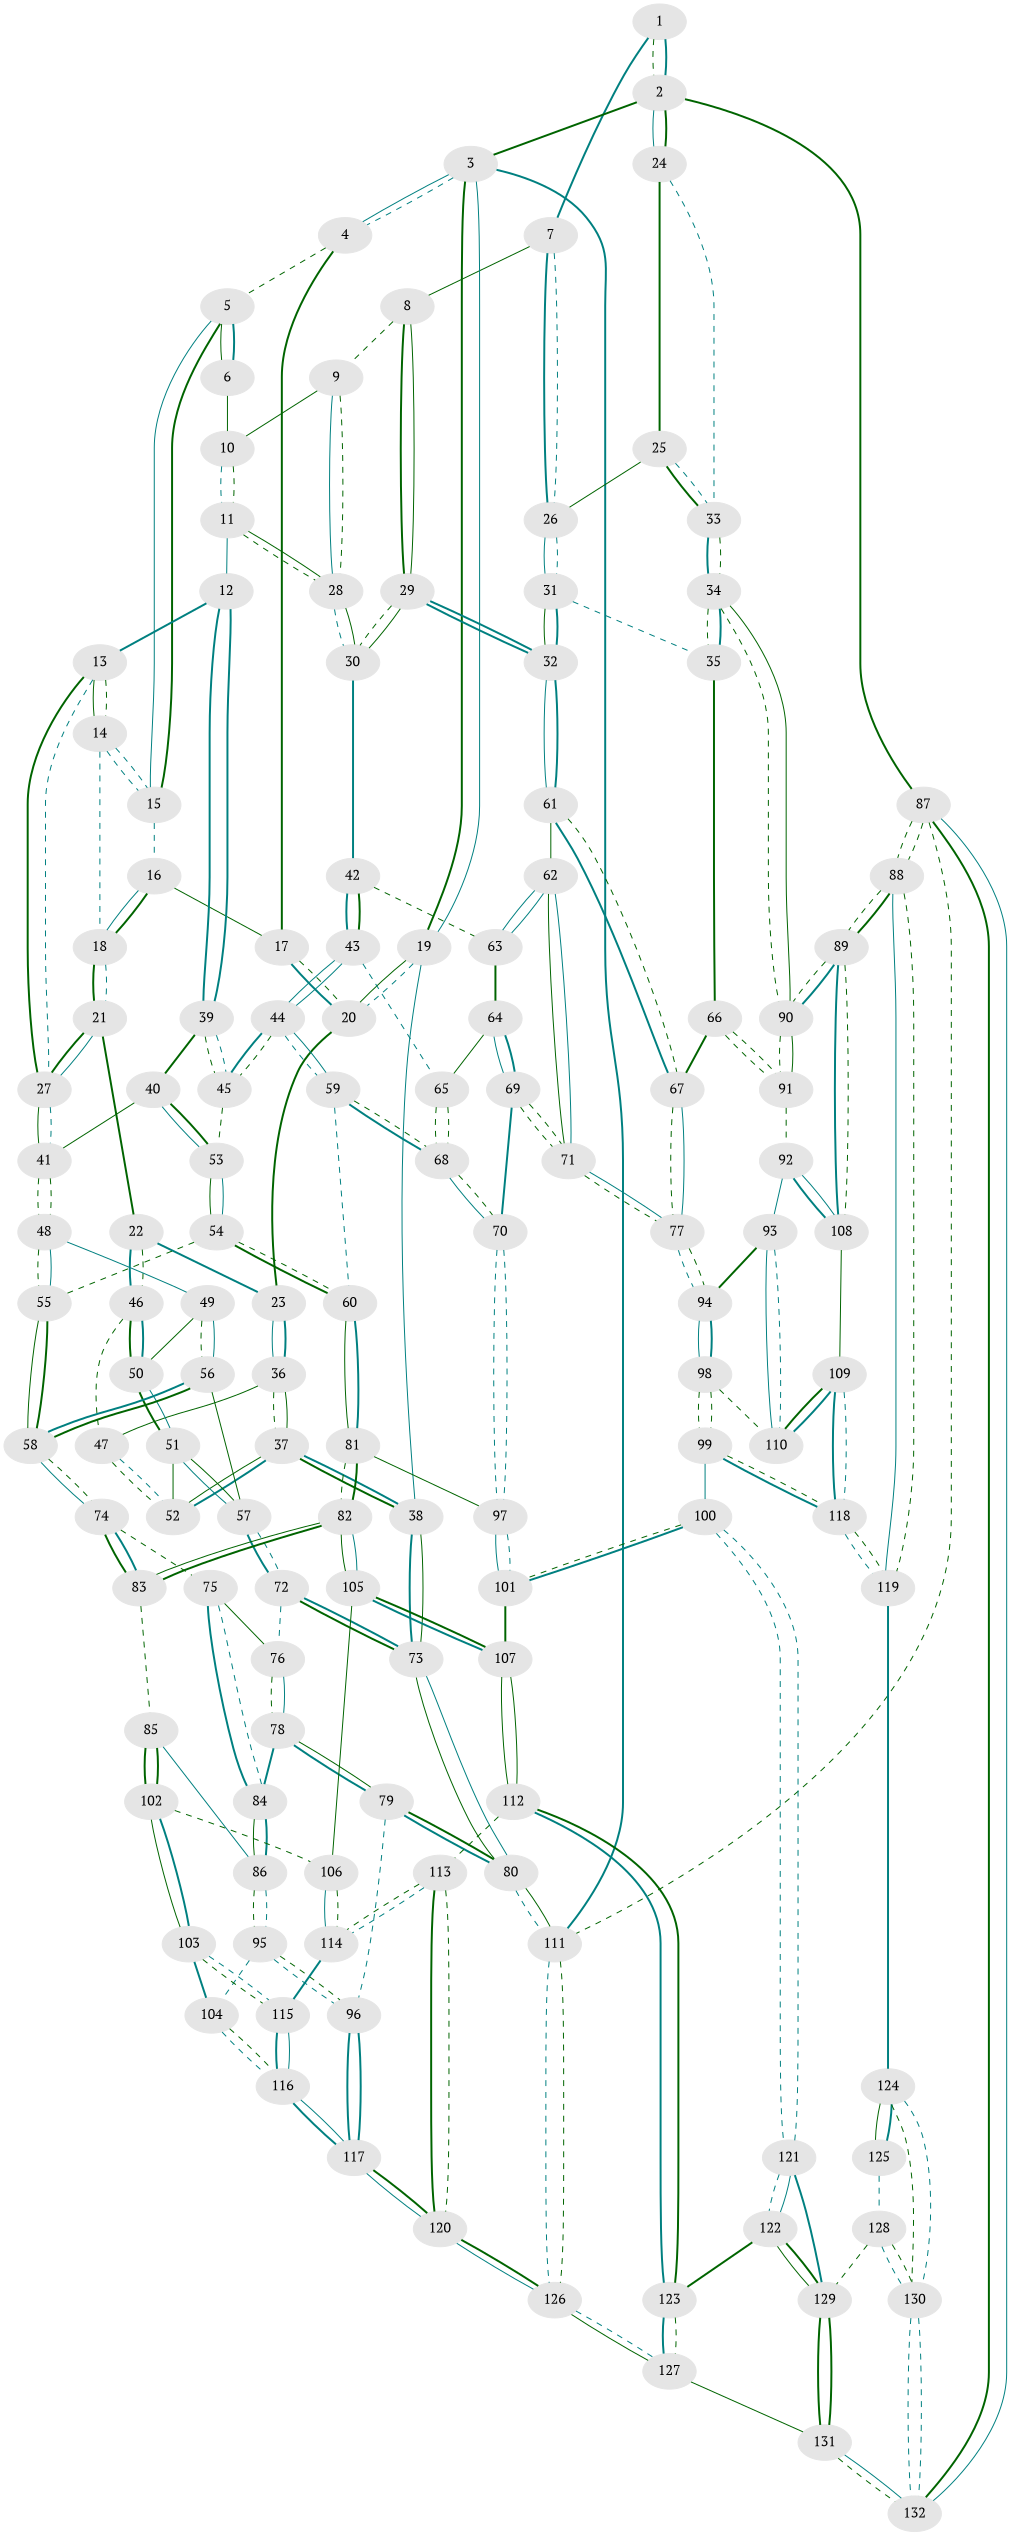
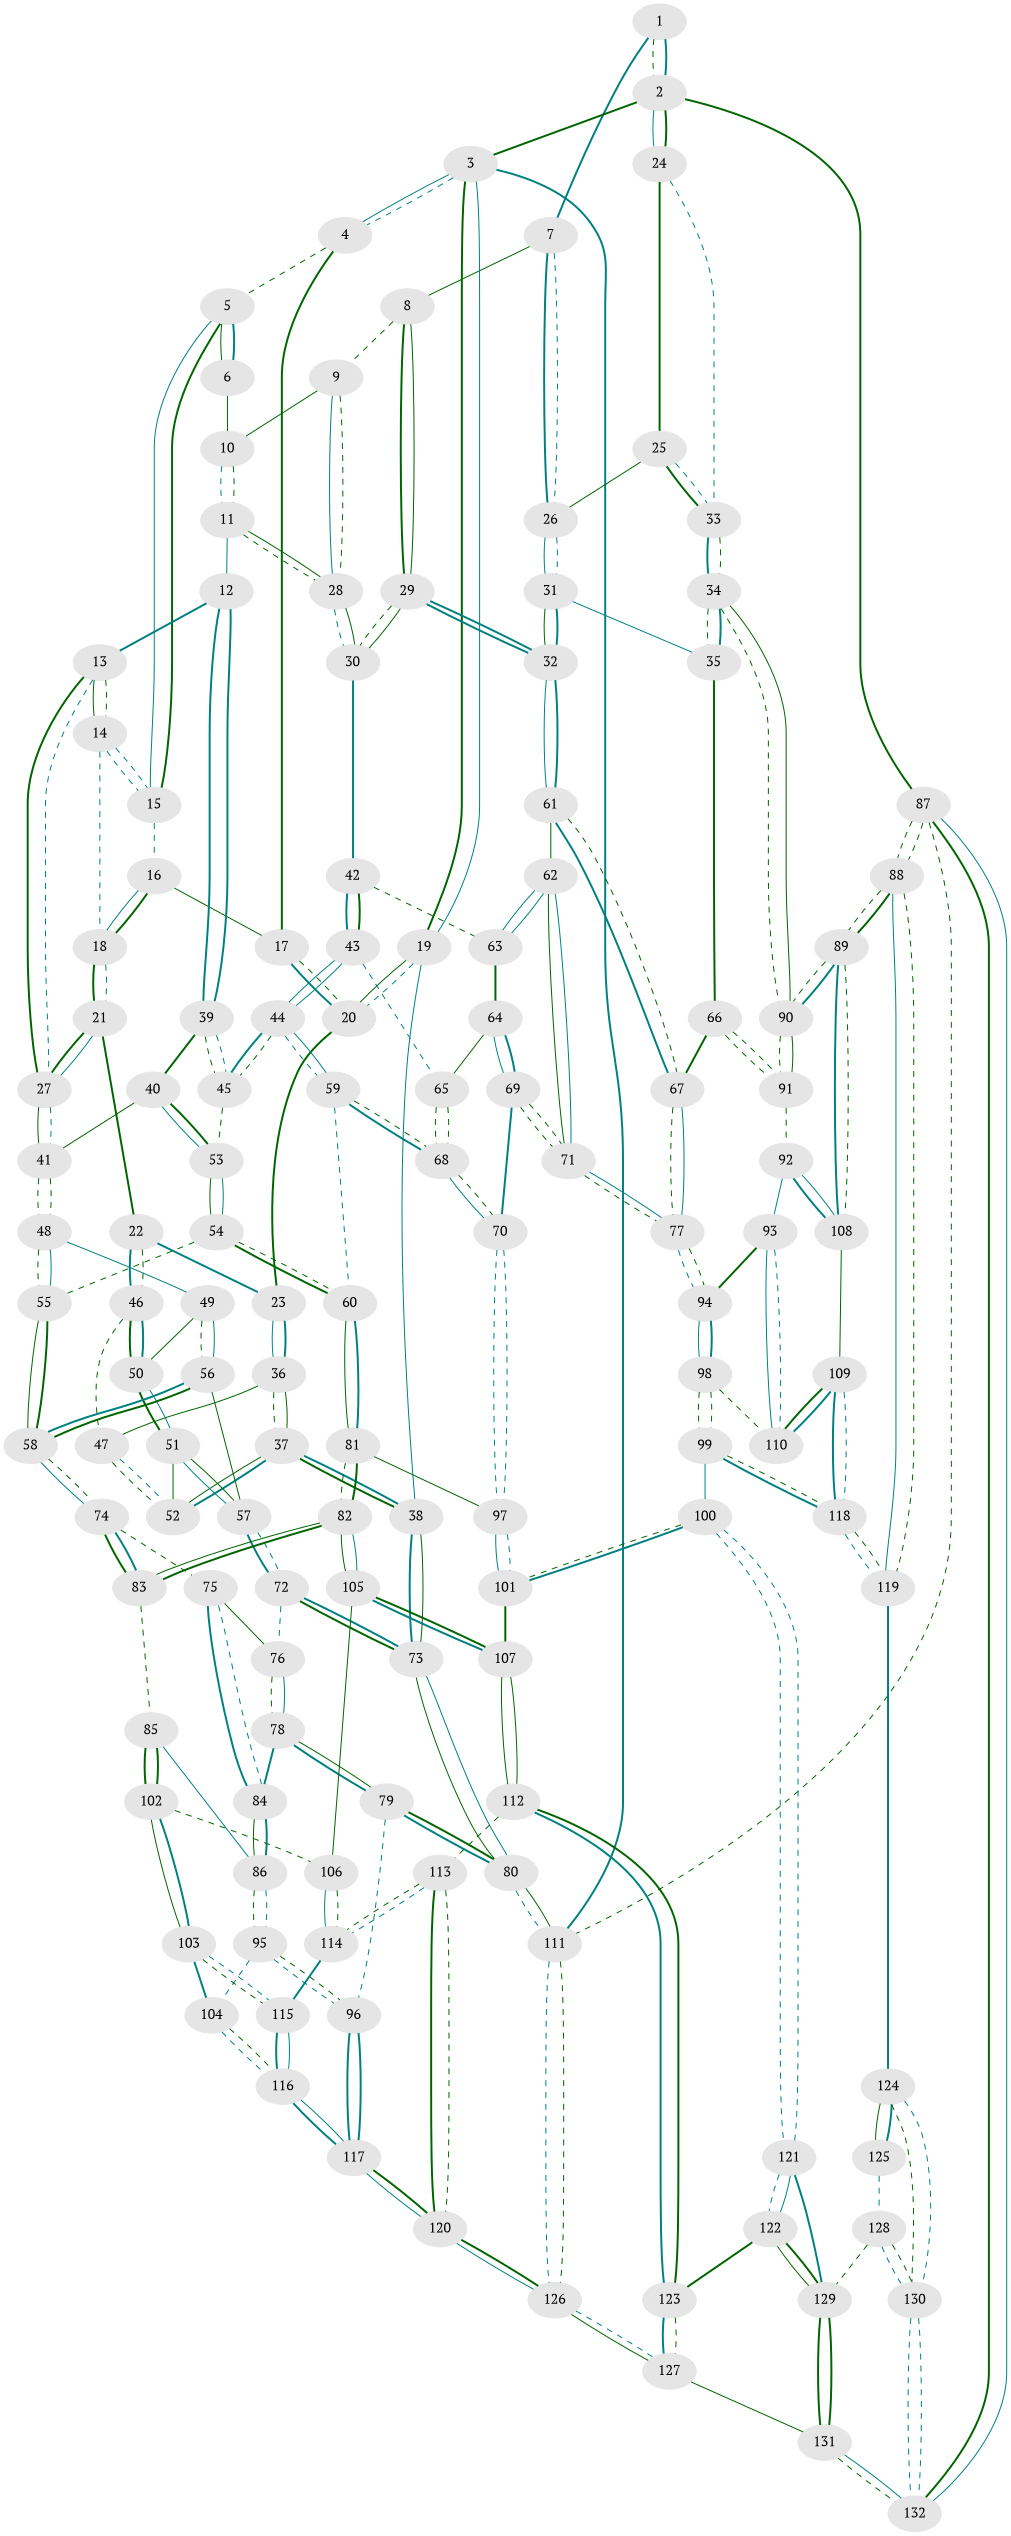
(632, 627) -> (632, 627)
